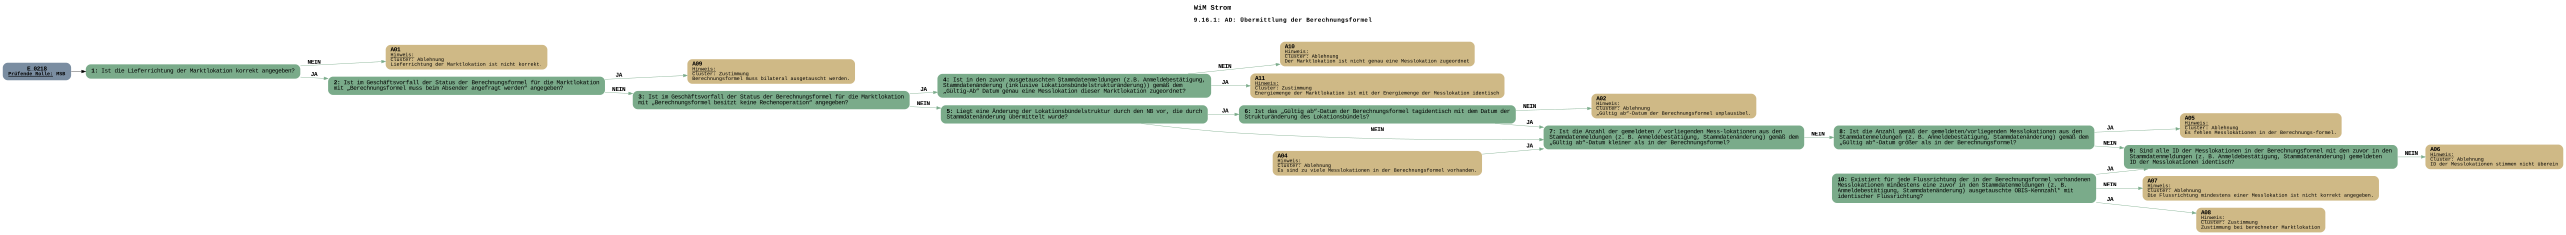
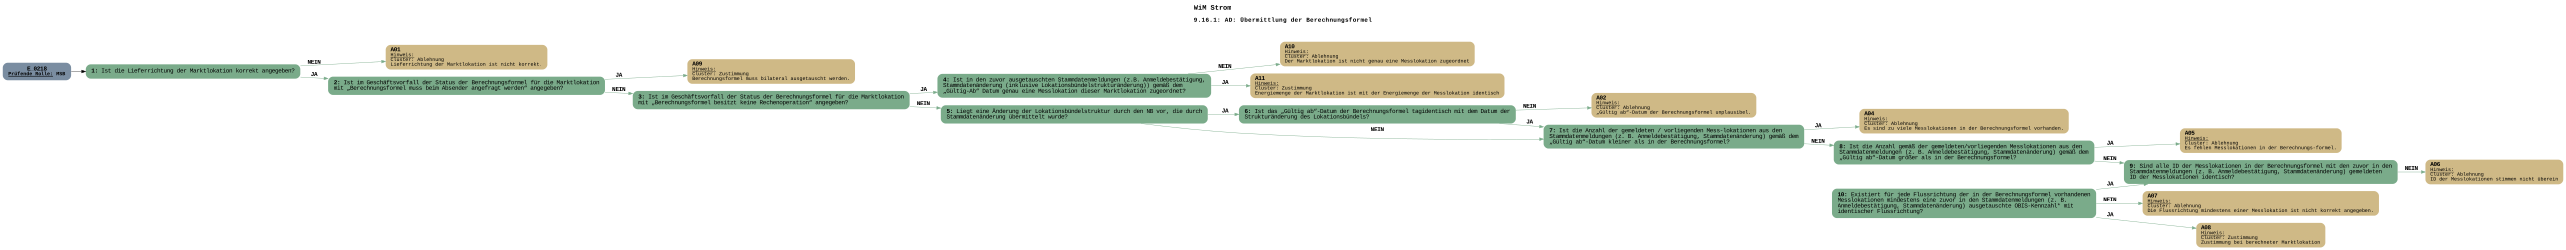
(1511, 152) -> (1830, 128)
